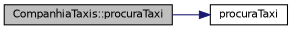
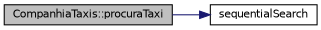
(249, 15) -> (264, 15)
